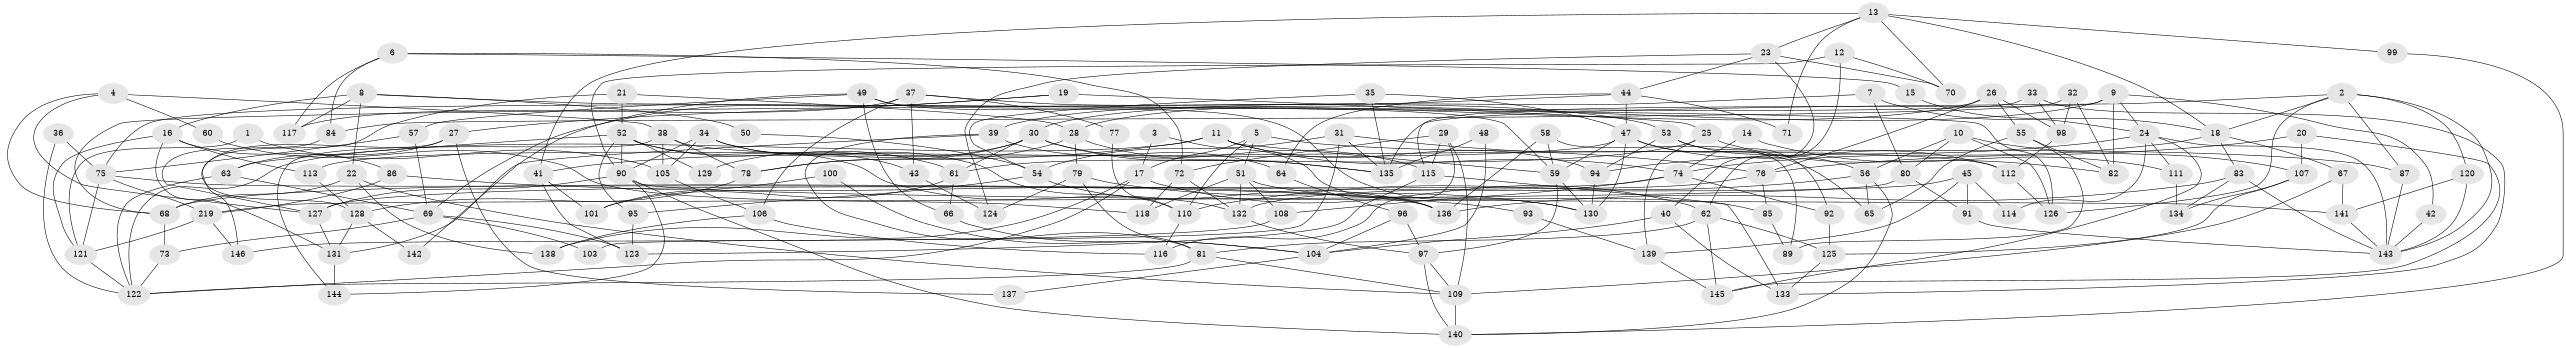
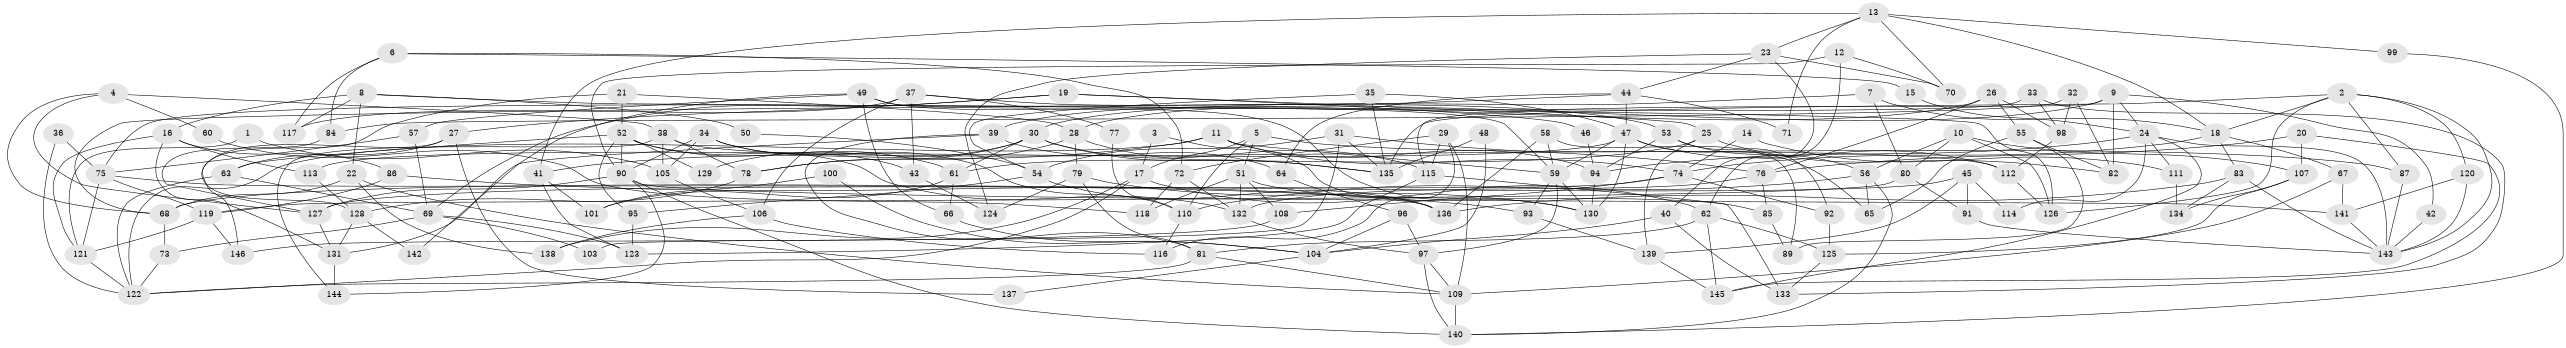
none -> (1586, 134)
none -> (1542, 194)
(206, 214) -> (206, 214)
